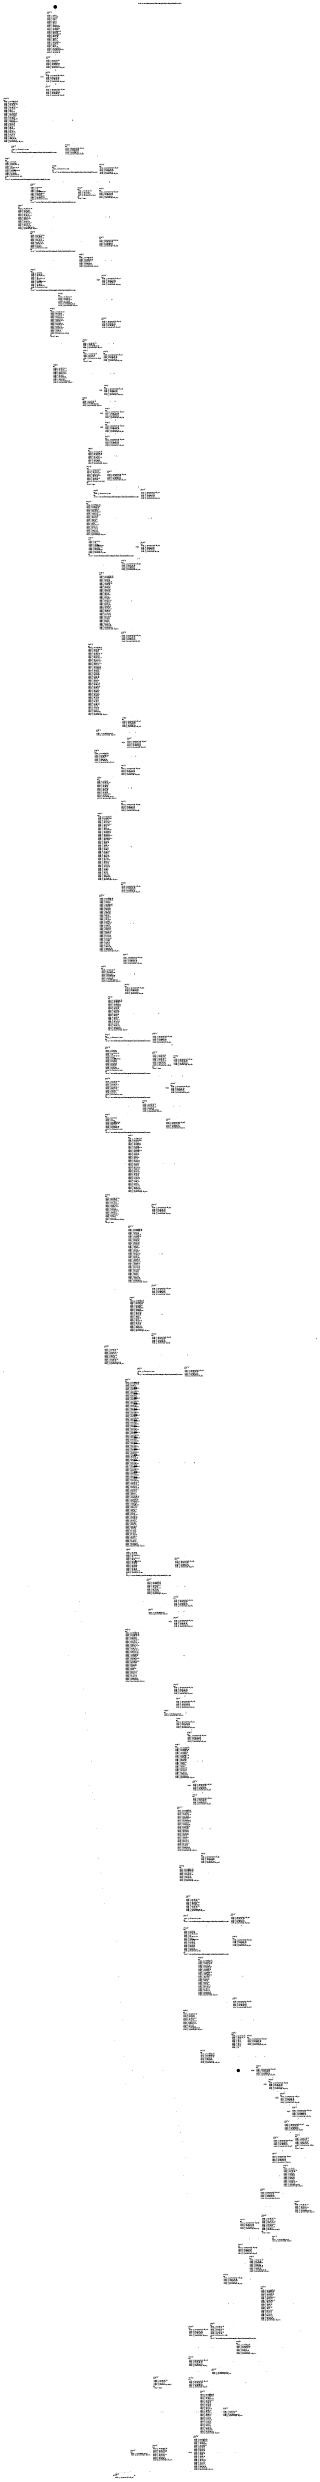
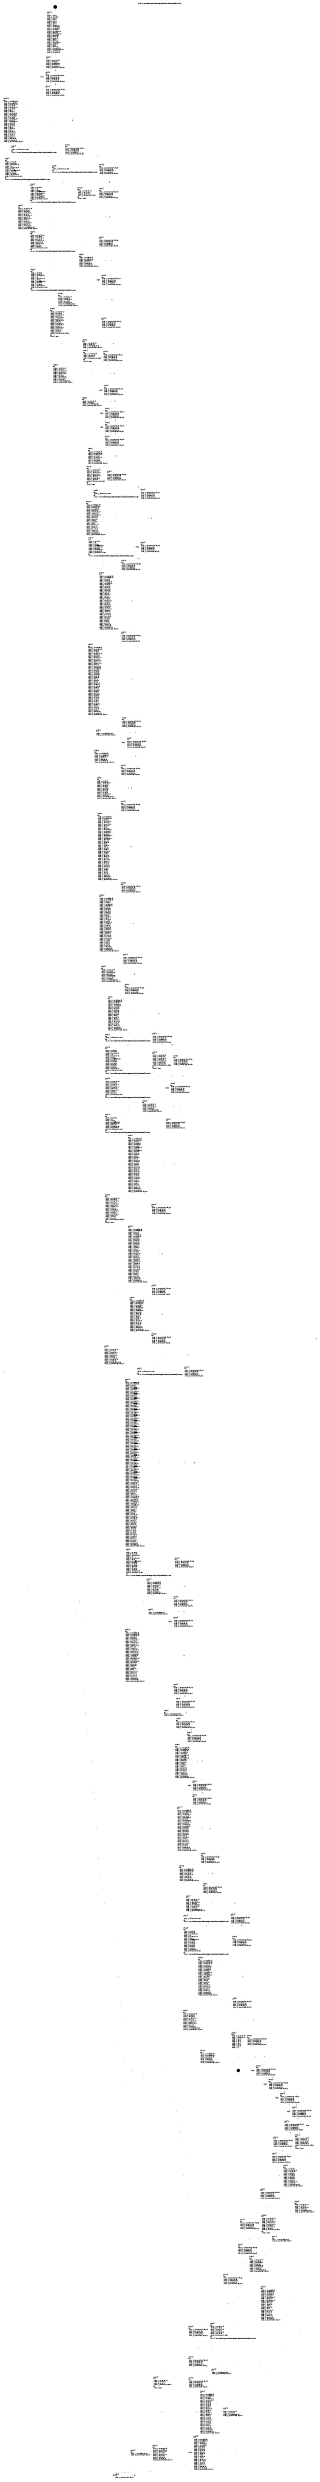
none -> (212, 1889)
(246, 2348) -> none
